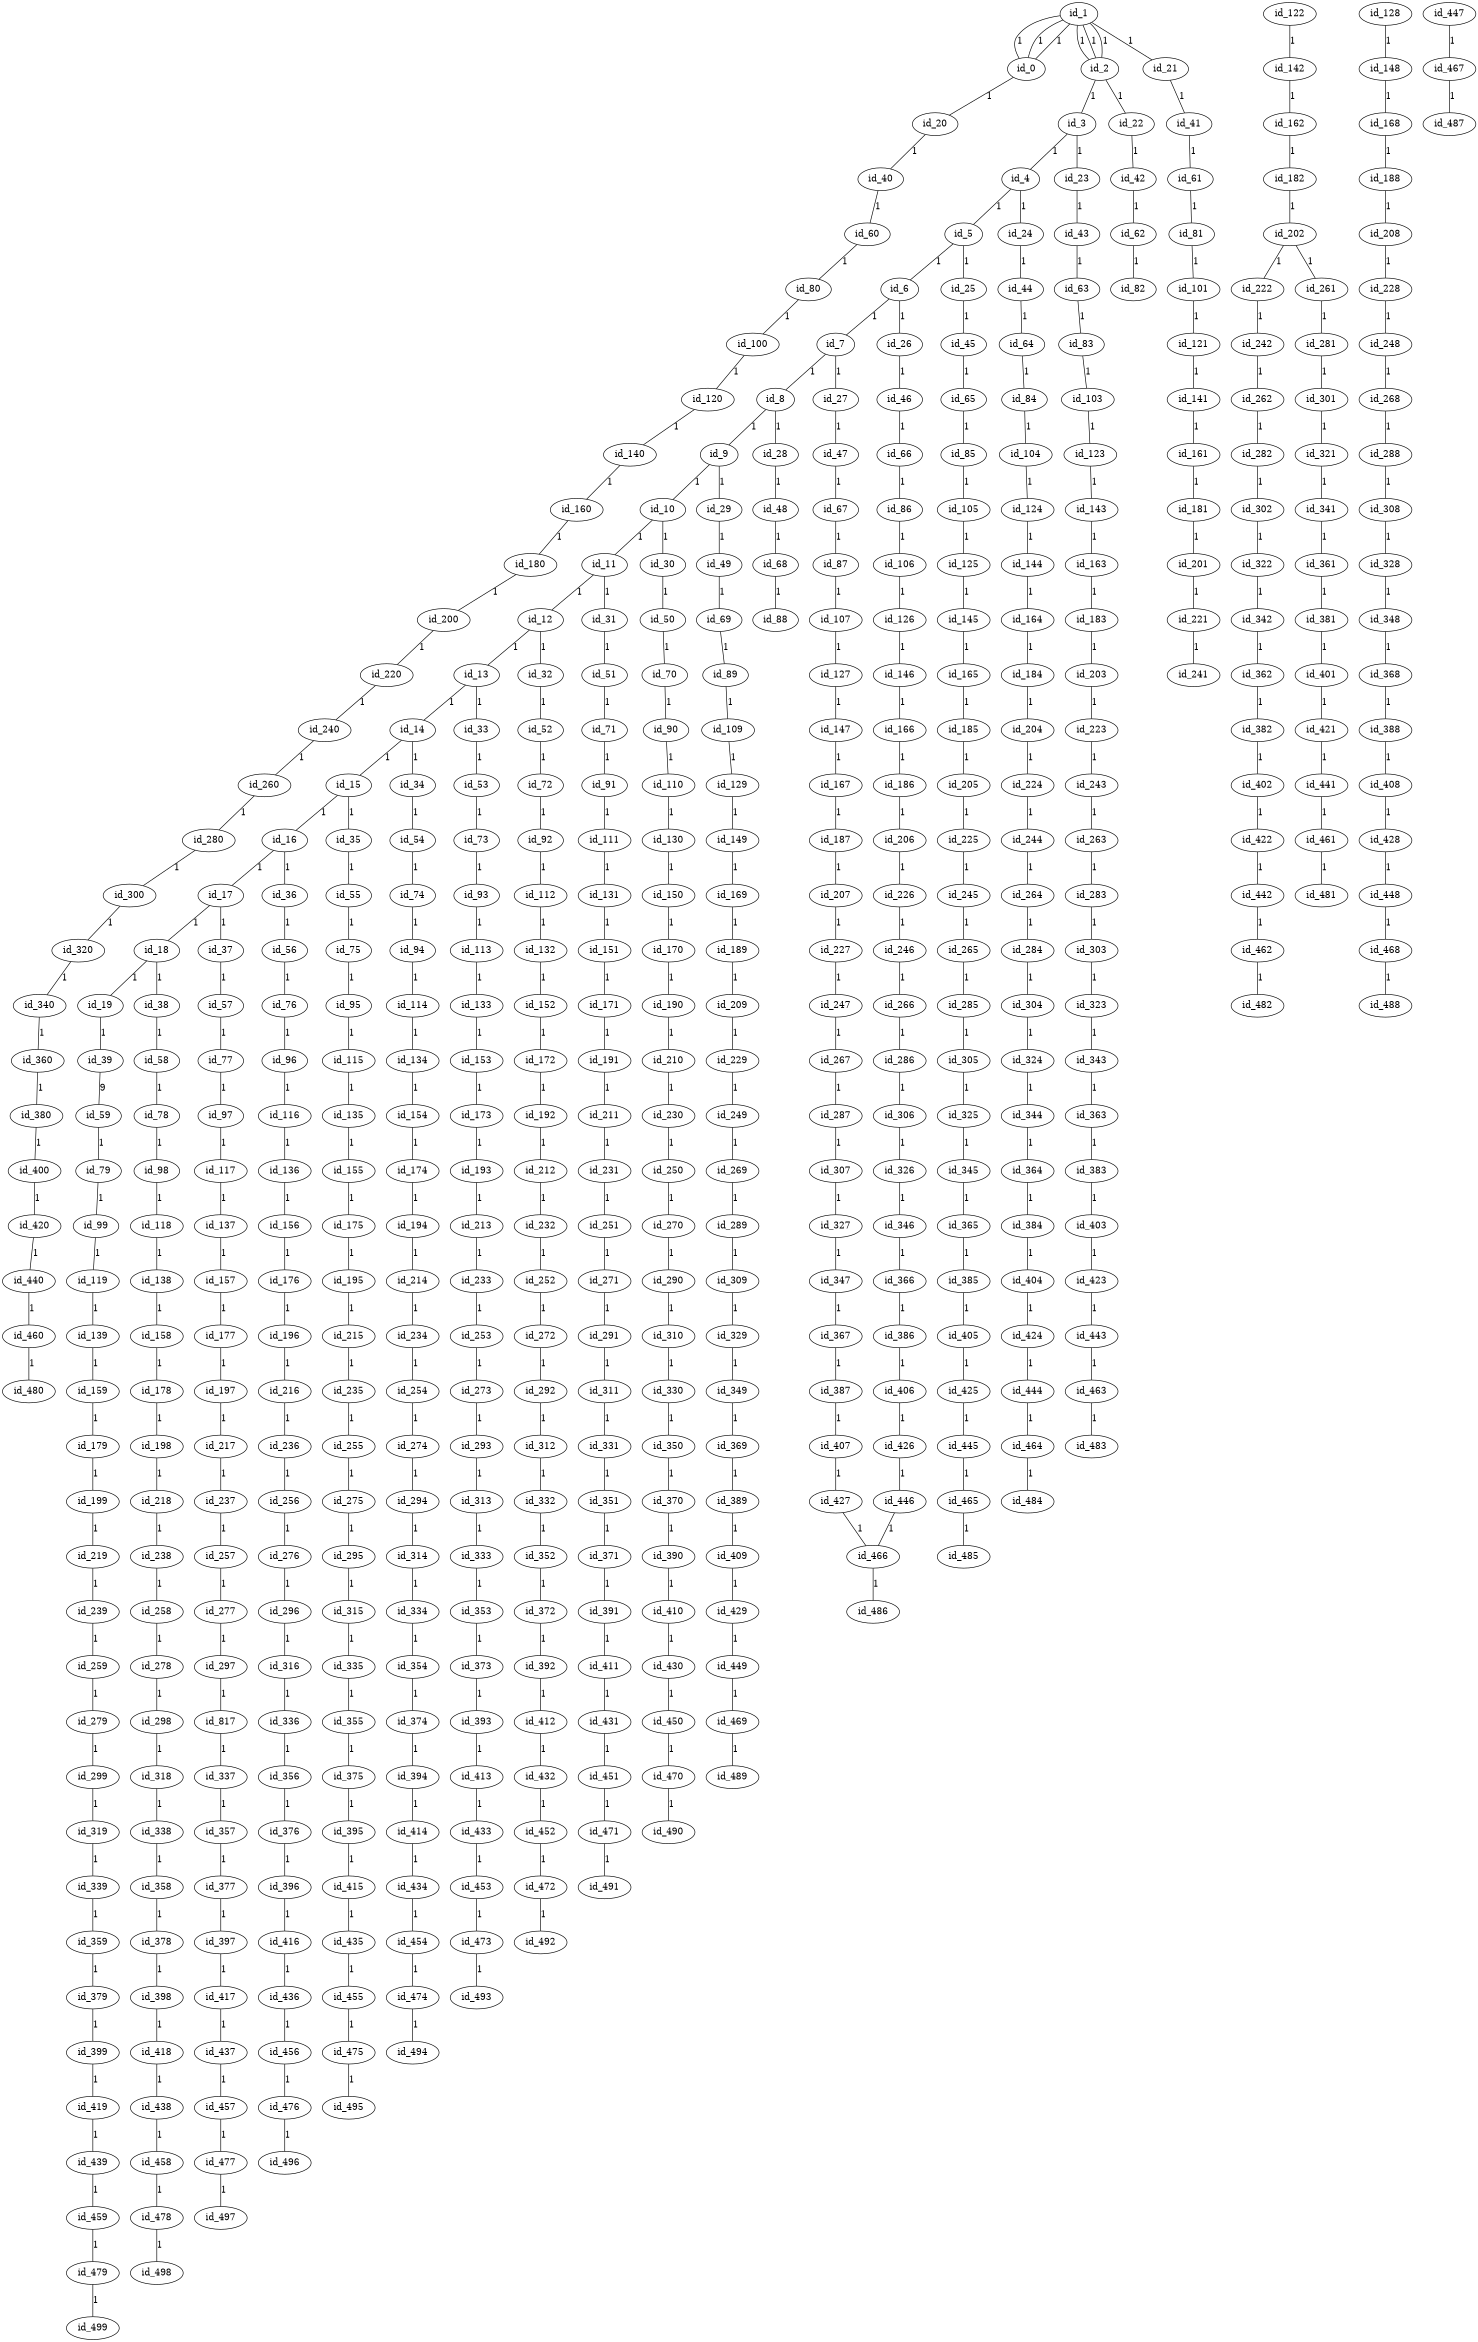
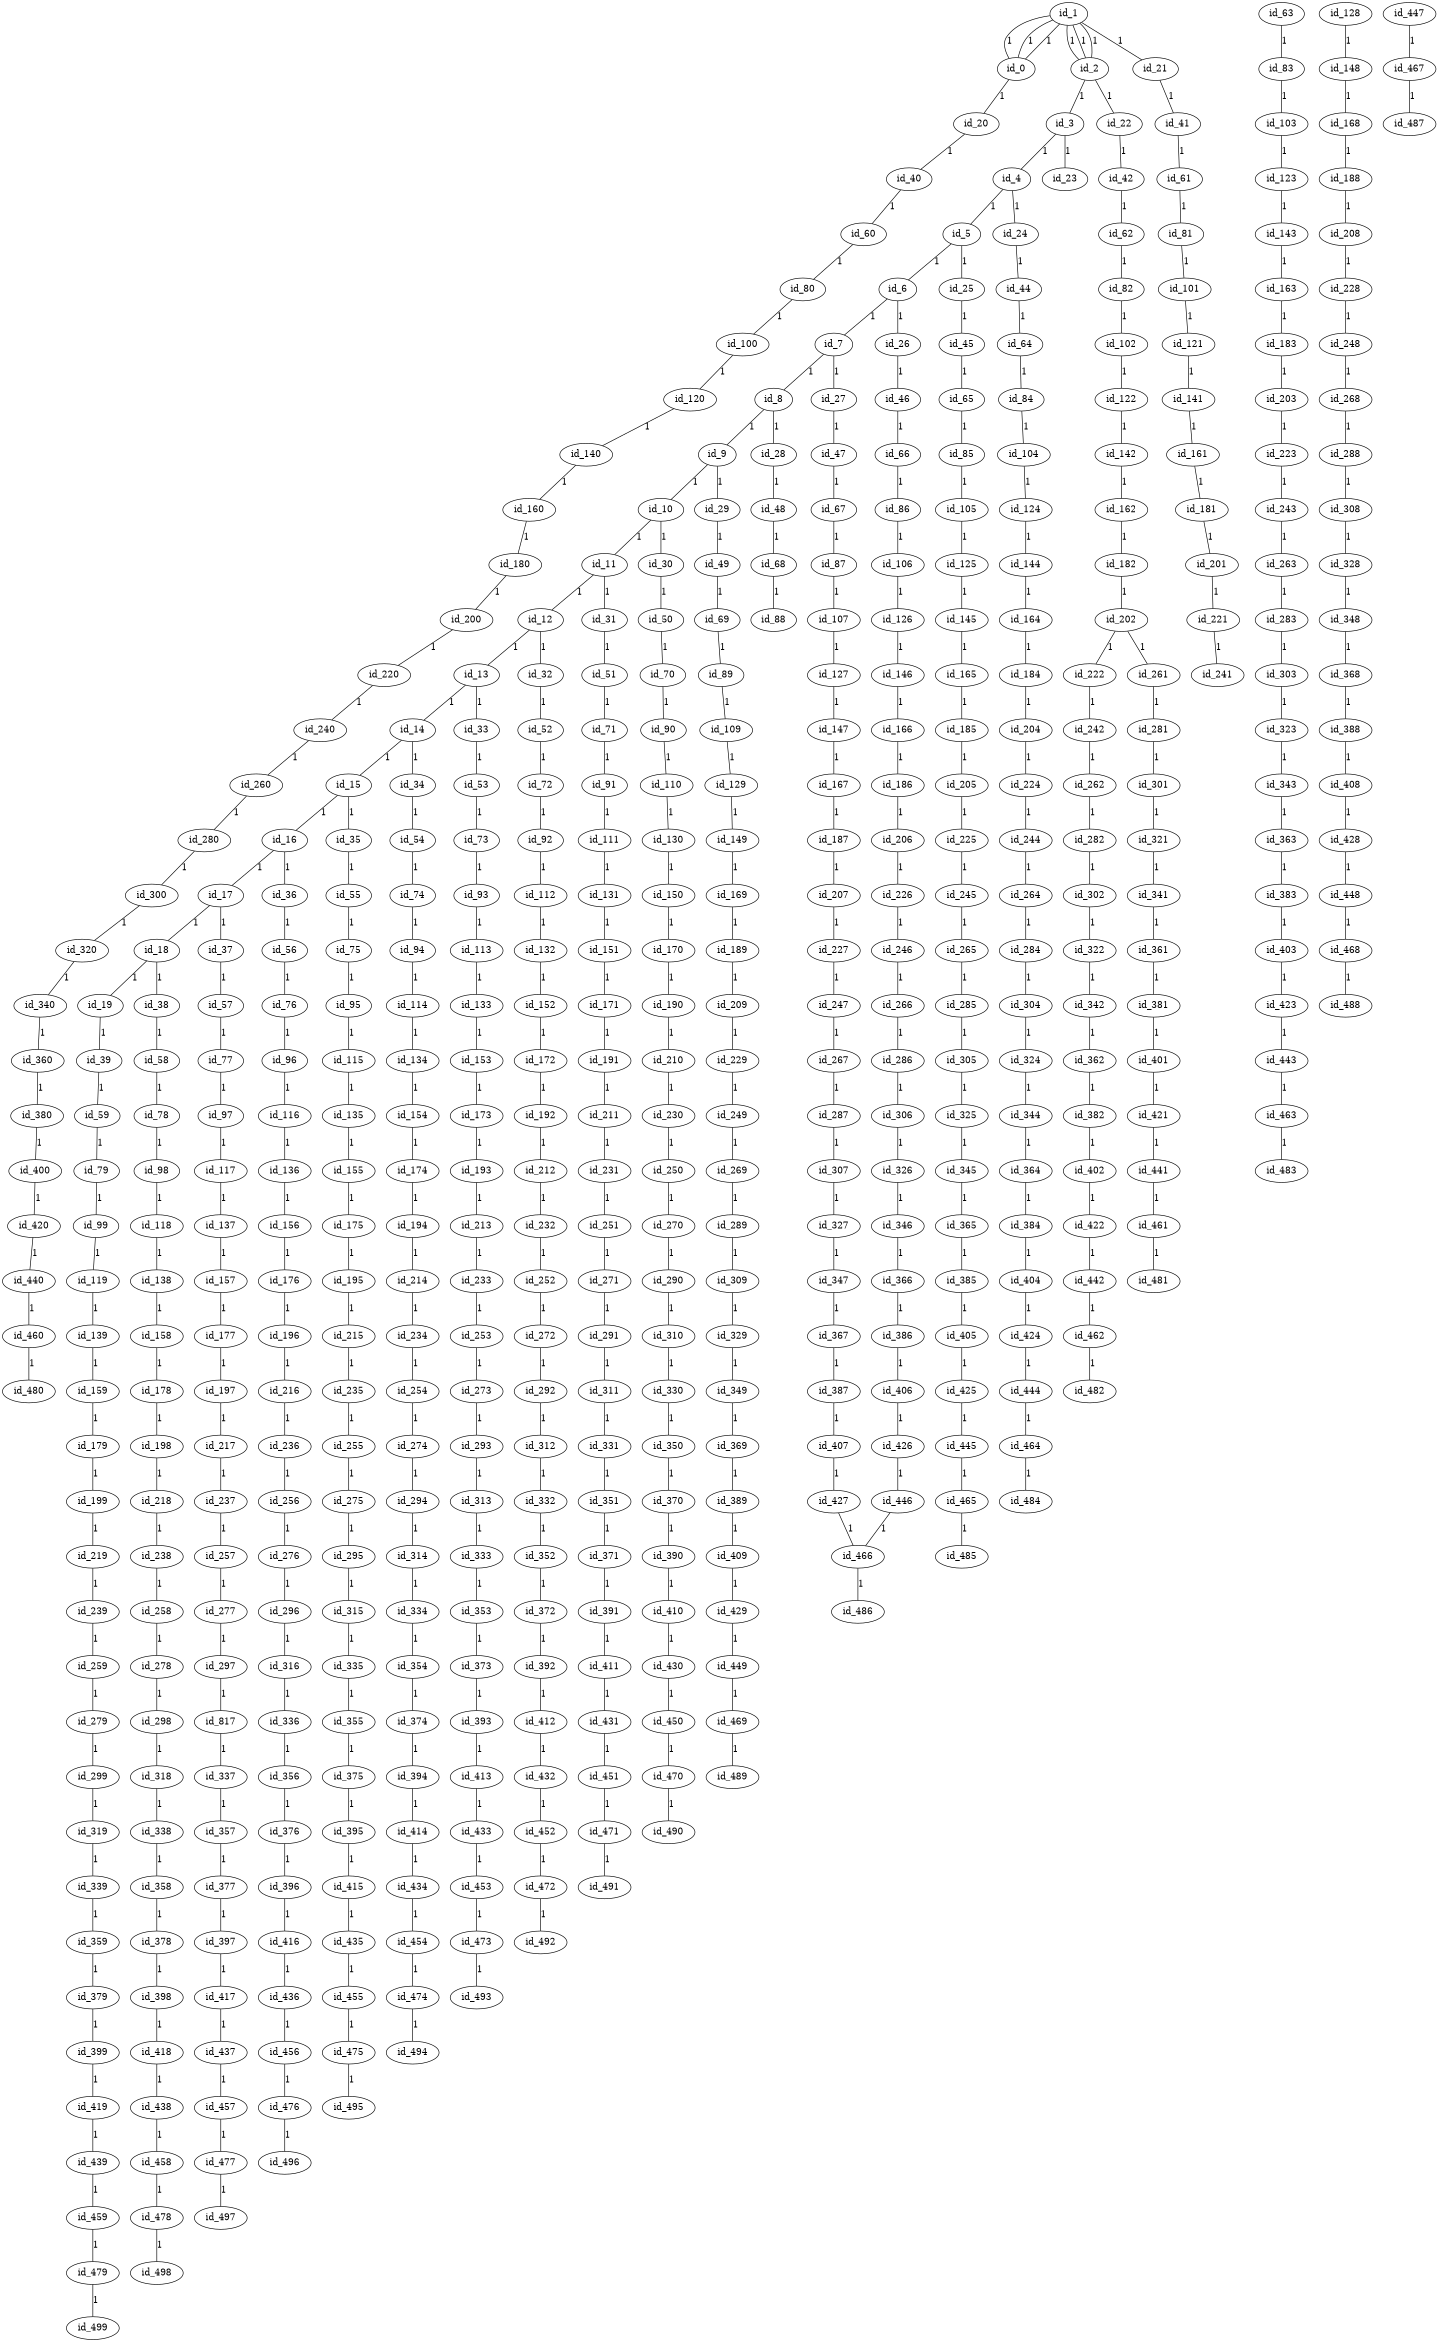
(1077, 234) -> none
none -> (1121, 345)
(103, 1088) -> (102, 1088)
